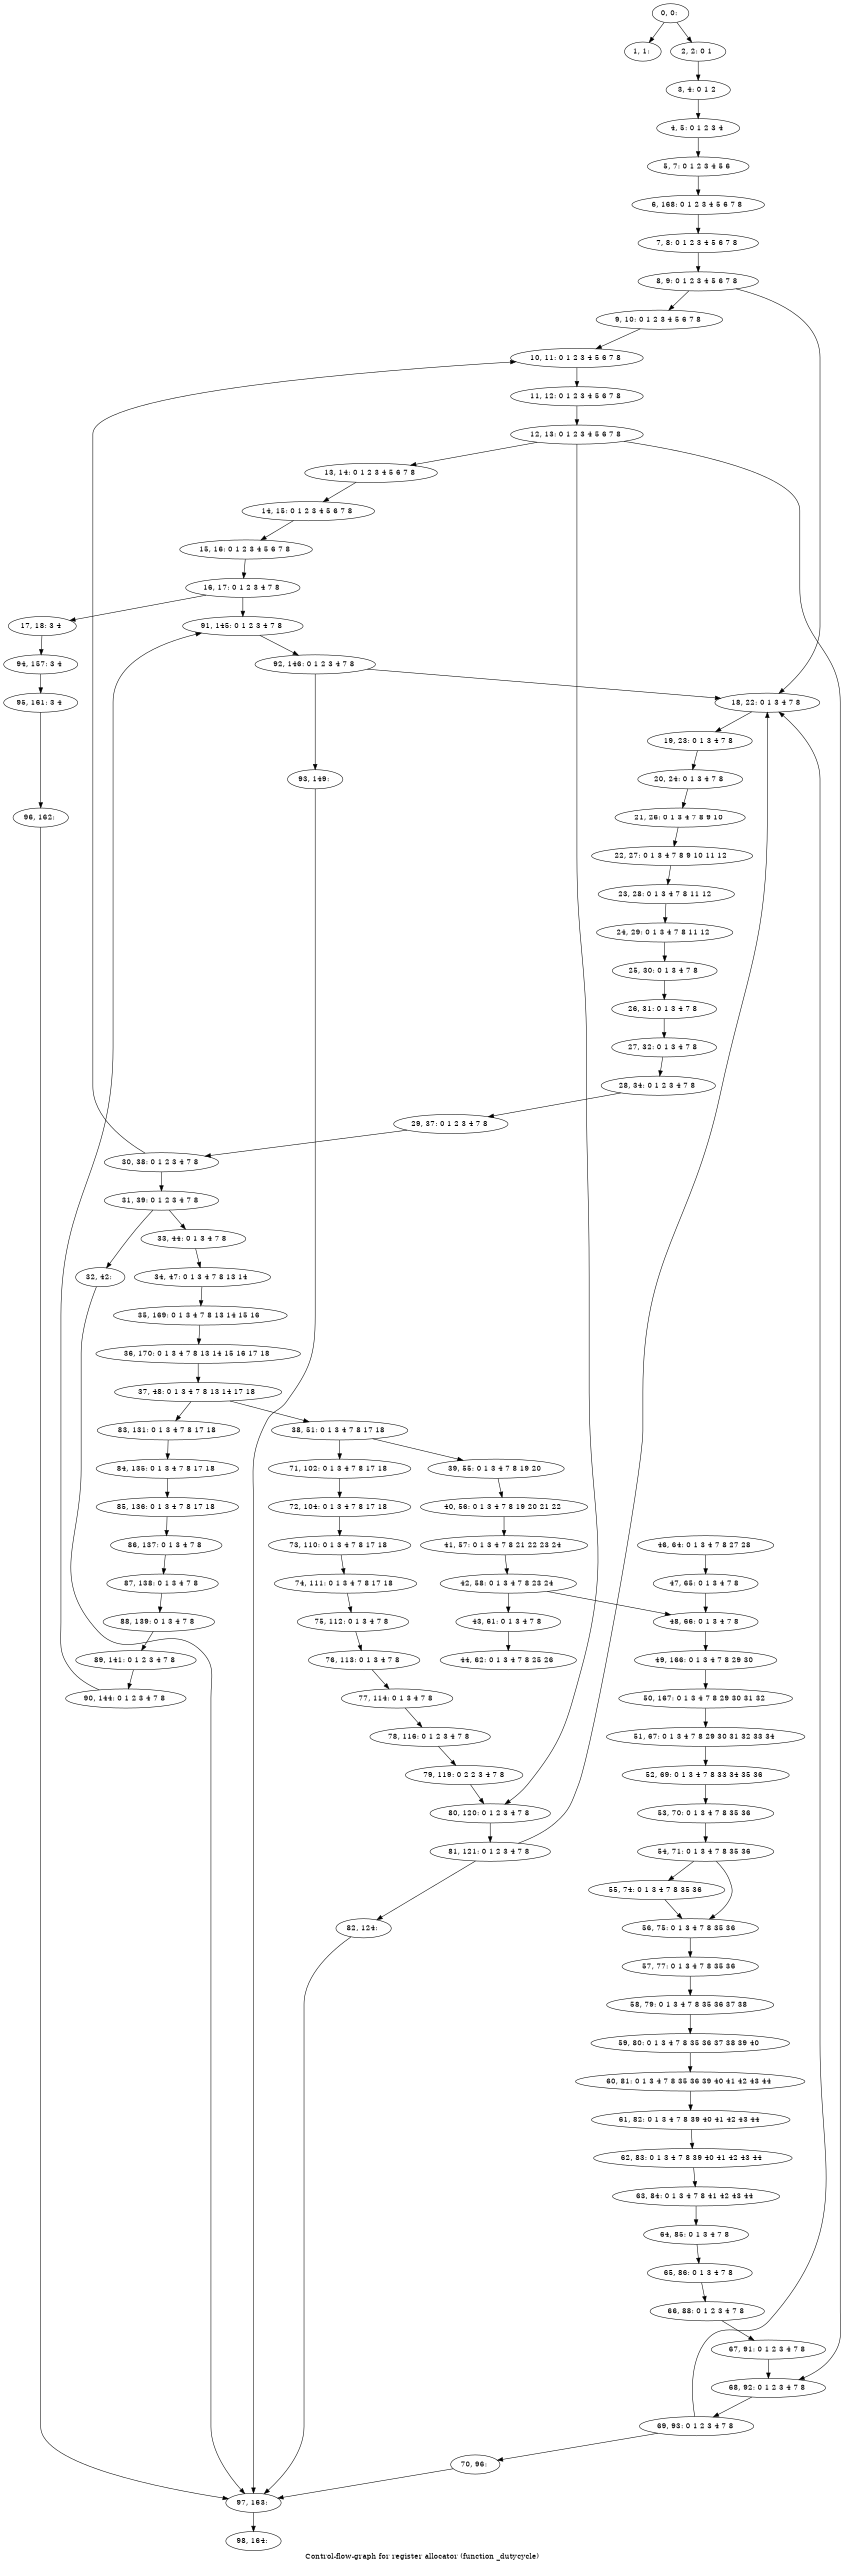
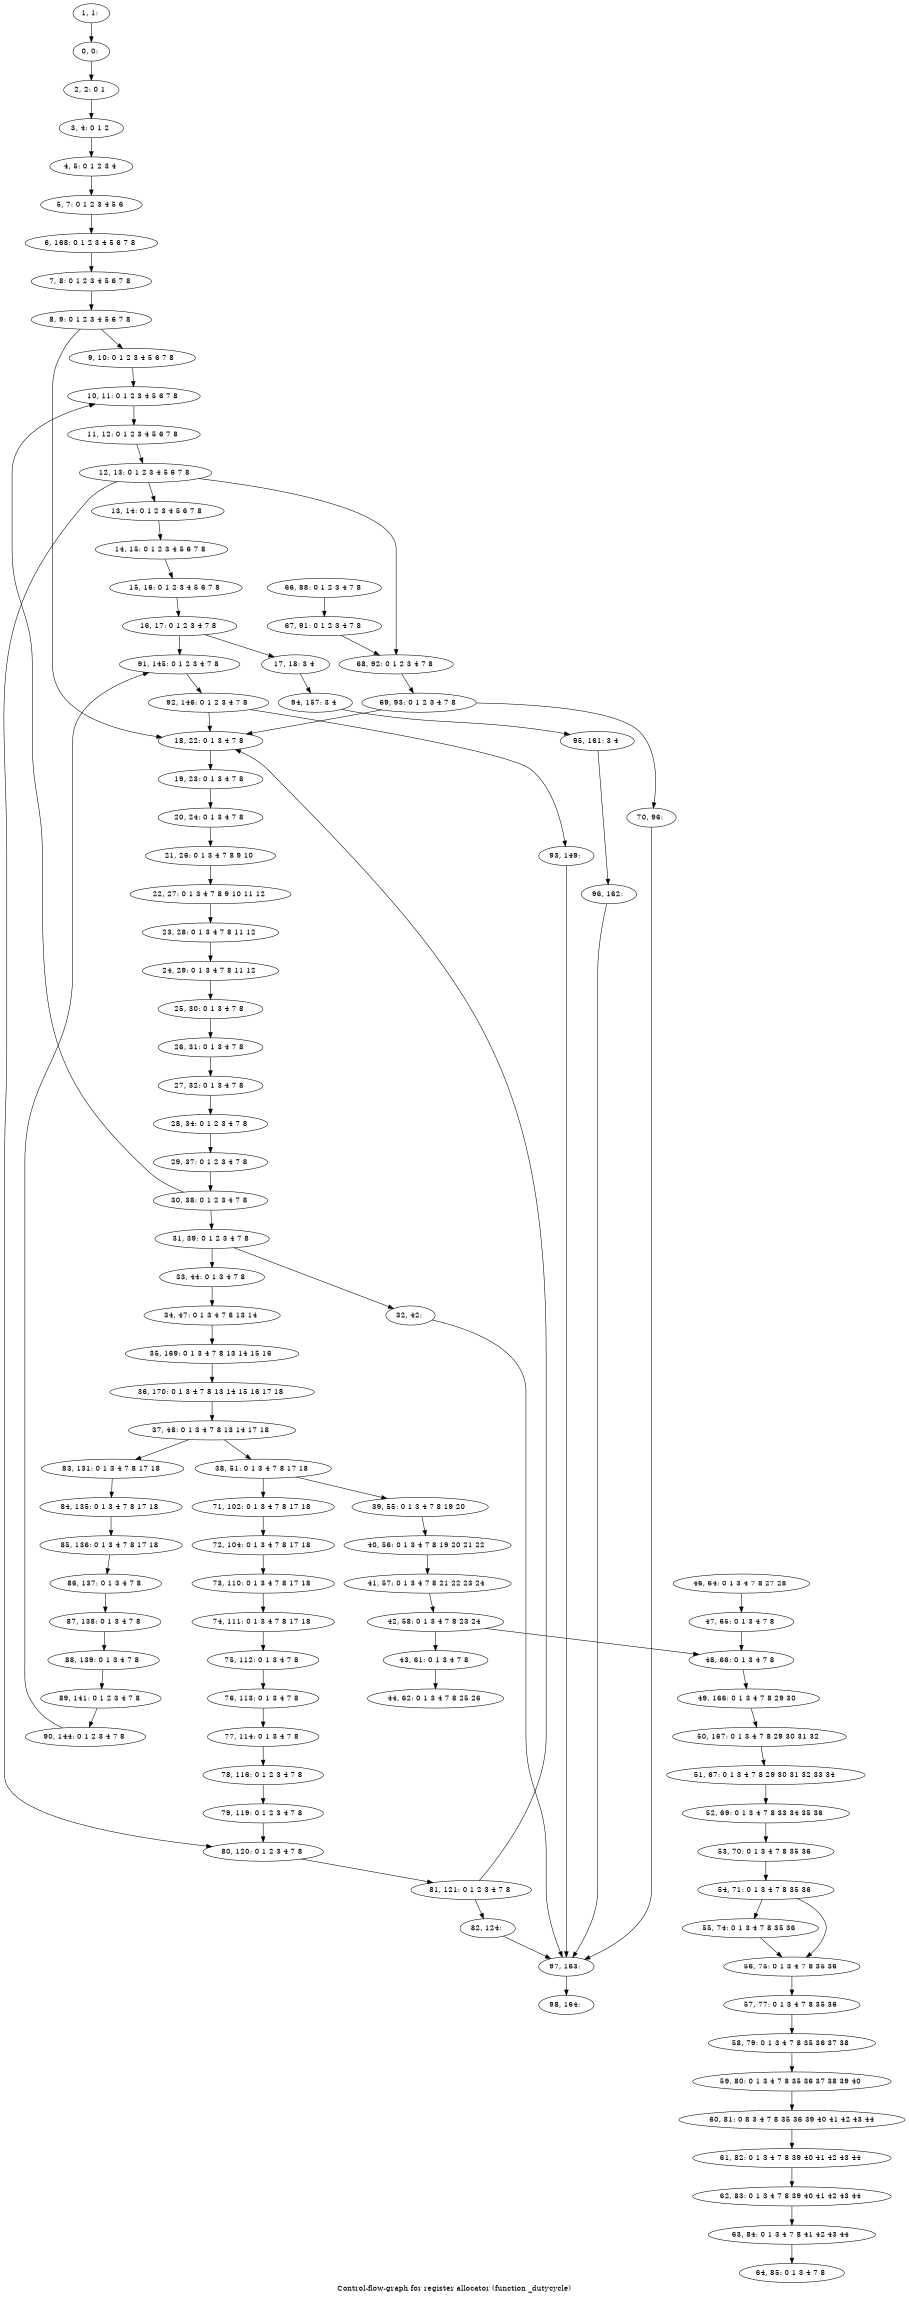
(658, 30) -> (91, 30)
(464, 1775) -> (263, 1813)
(690, 2081) -> (792, 2120)
(700, 2273) -> none
